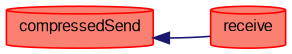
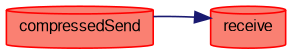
(190, 37) -> (174, 17)
